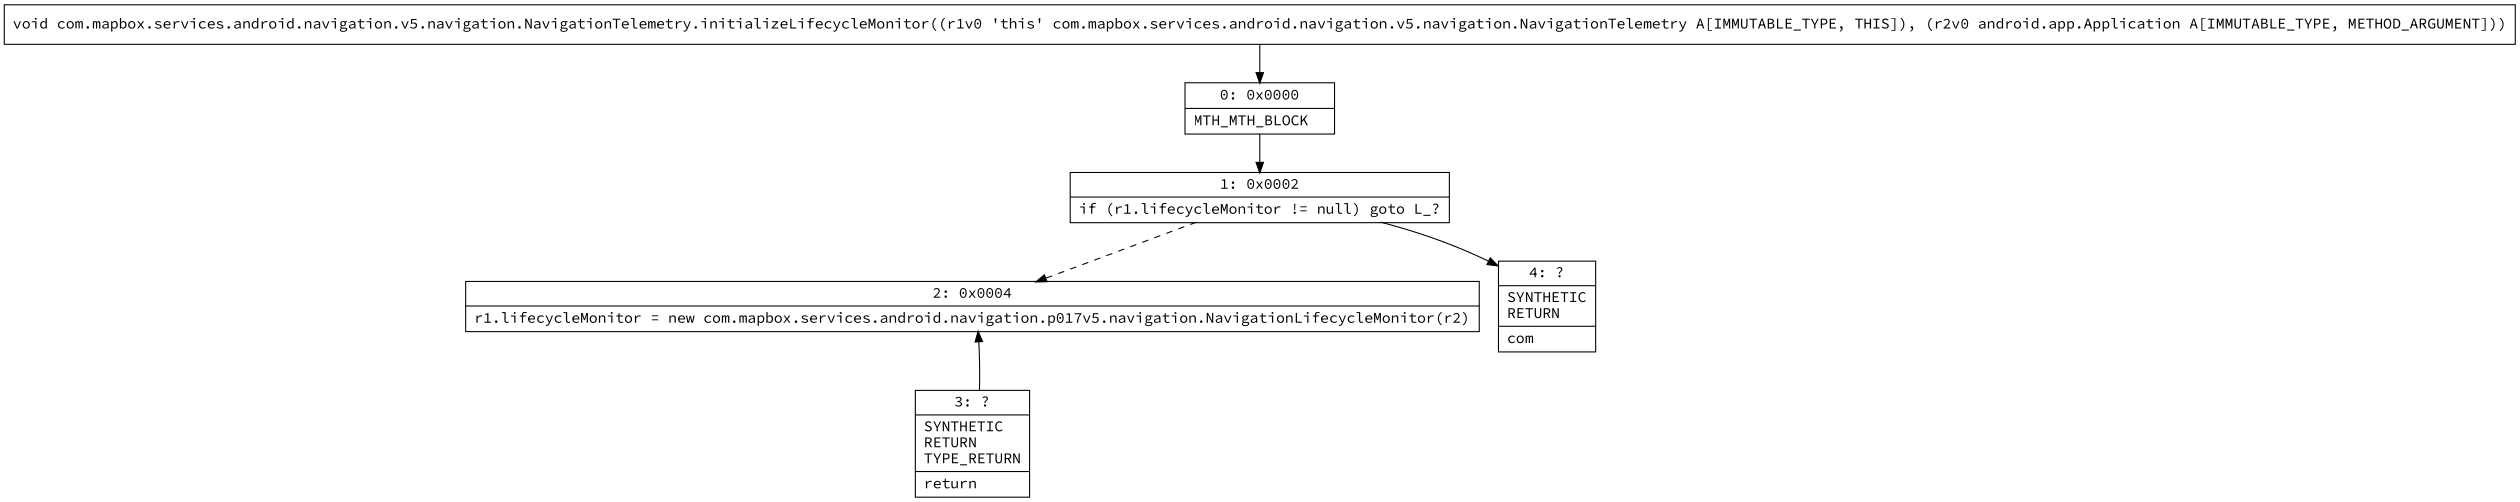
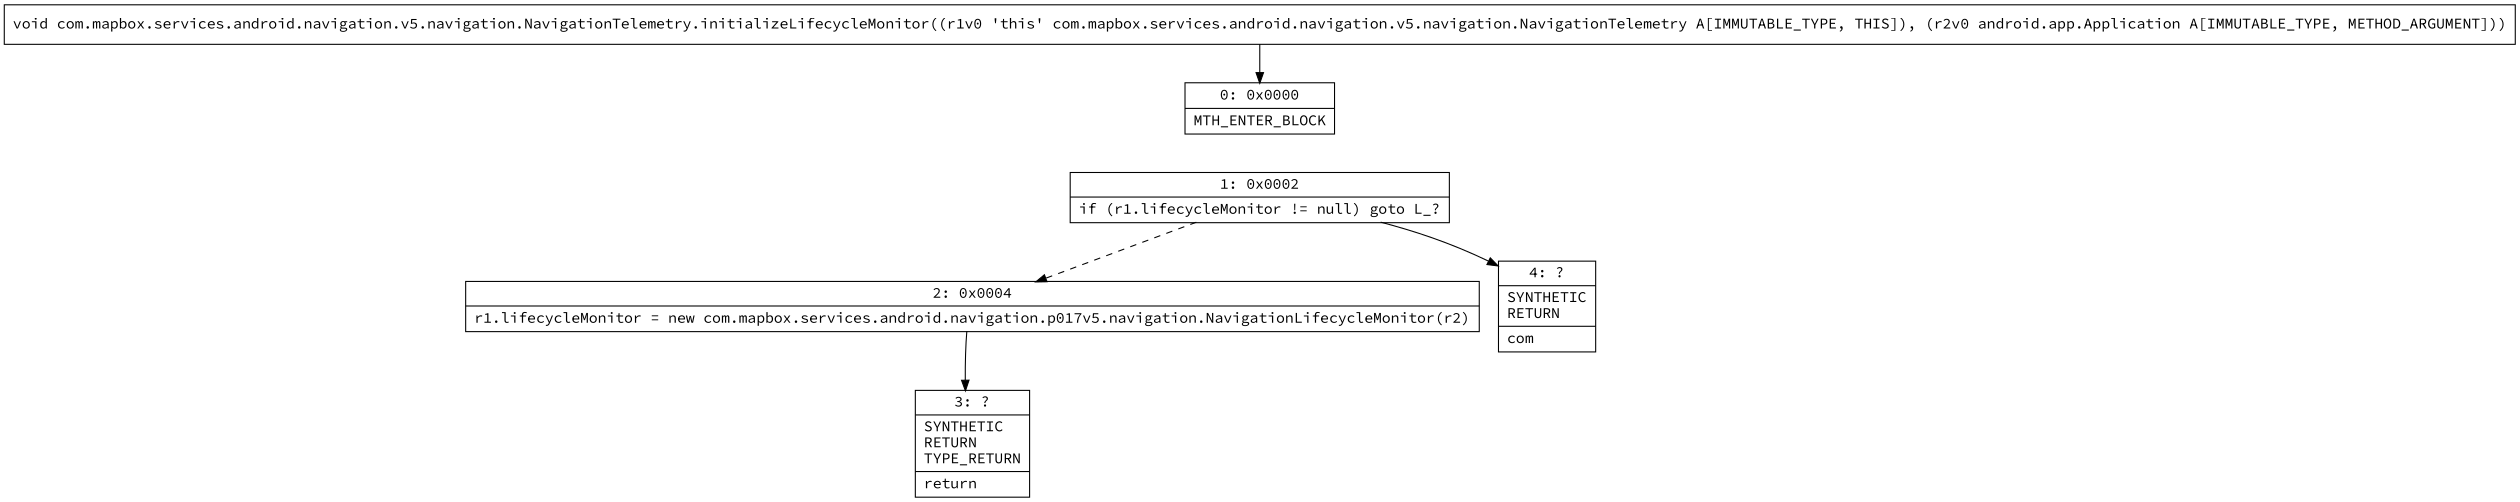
(1251, 121) -> (1260, 121)
(1260, 148) -> none
(980, 366) -> (966, 356)
